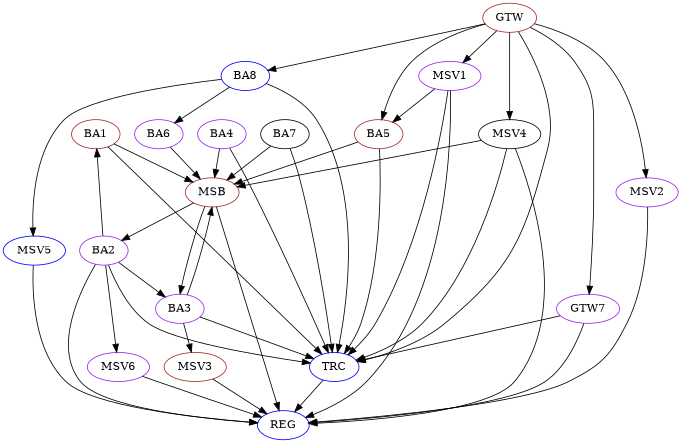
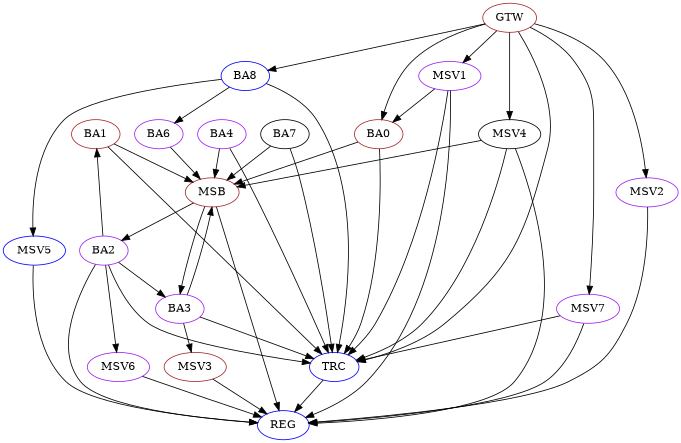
(379, 134) -> (379, 134)
(588, 309) -> (588, 309)
